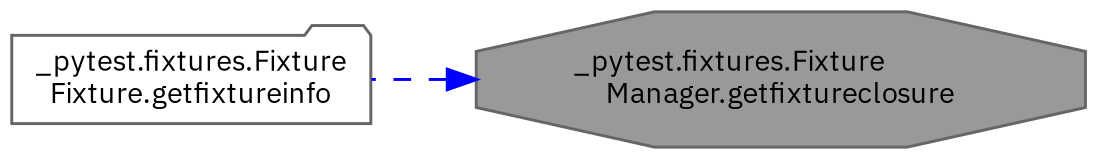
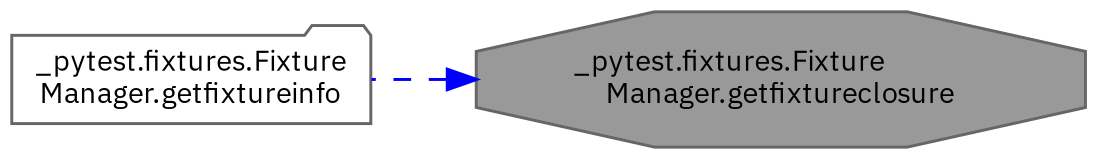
(191, 79) -> (191, 79)
